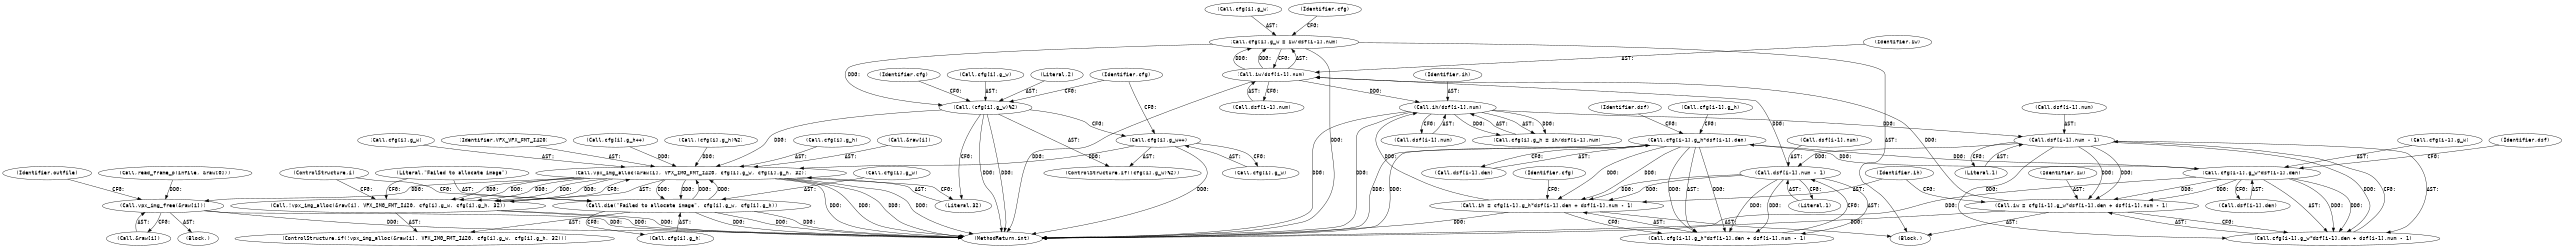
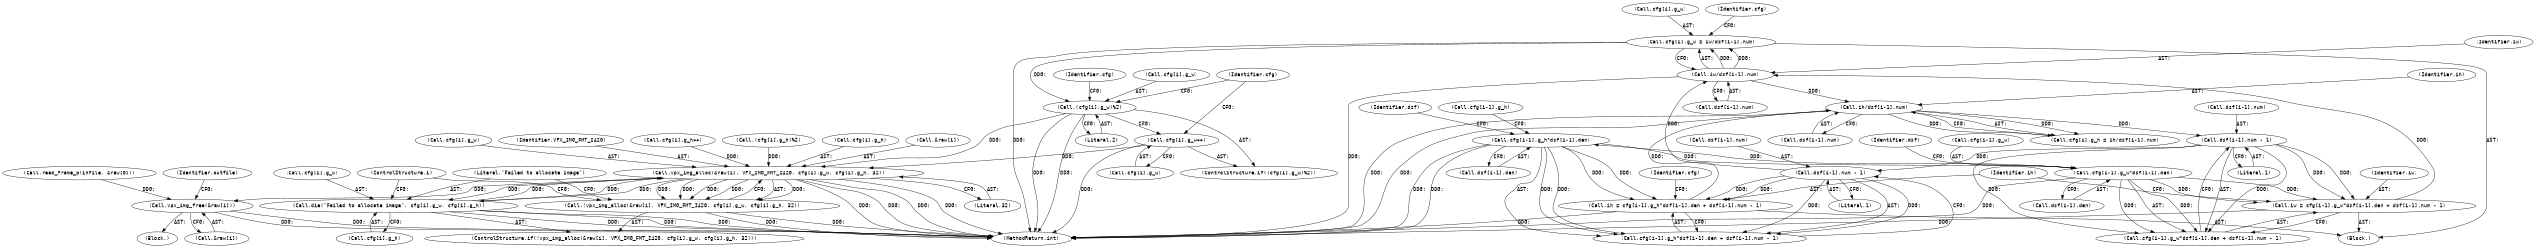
(1504, 124) -> (1961, 124)
(504, 140) -> (561, 140)
(961, 152) -> (1083, 124)
